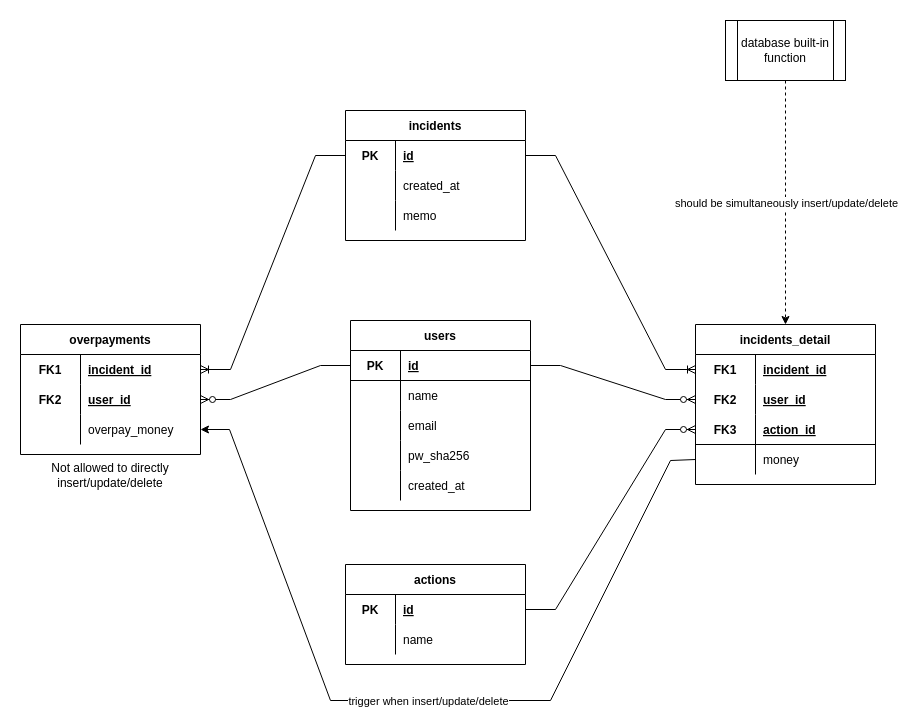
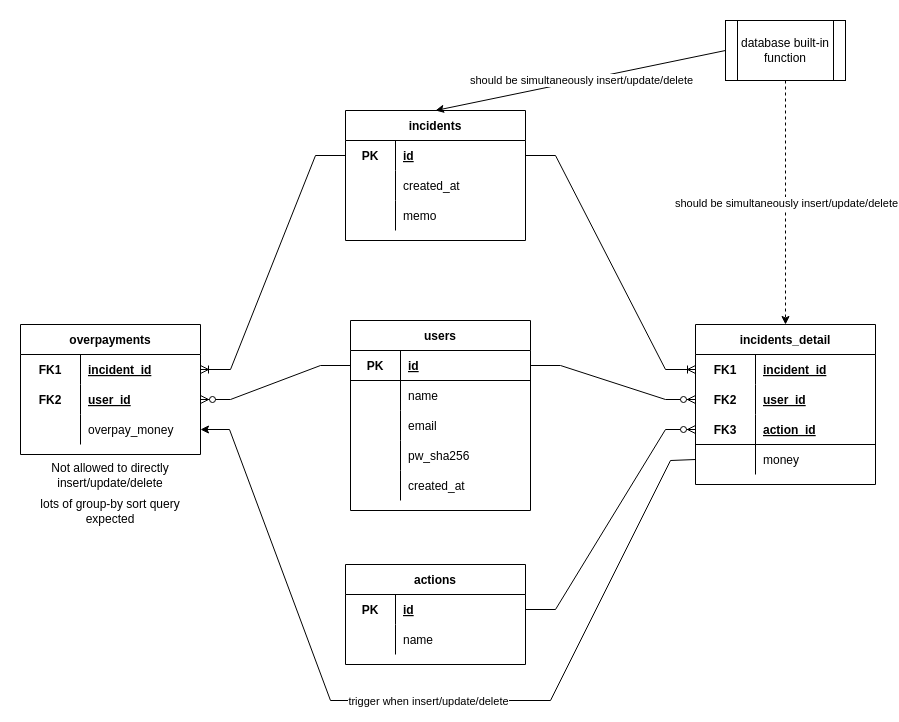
none -> (584, 80)
none -> (111, 512)
